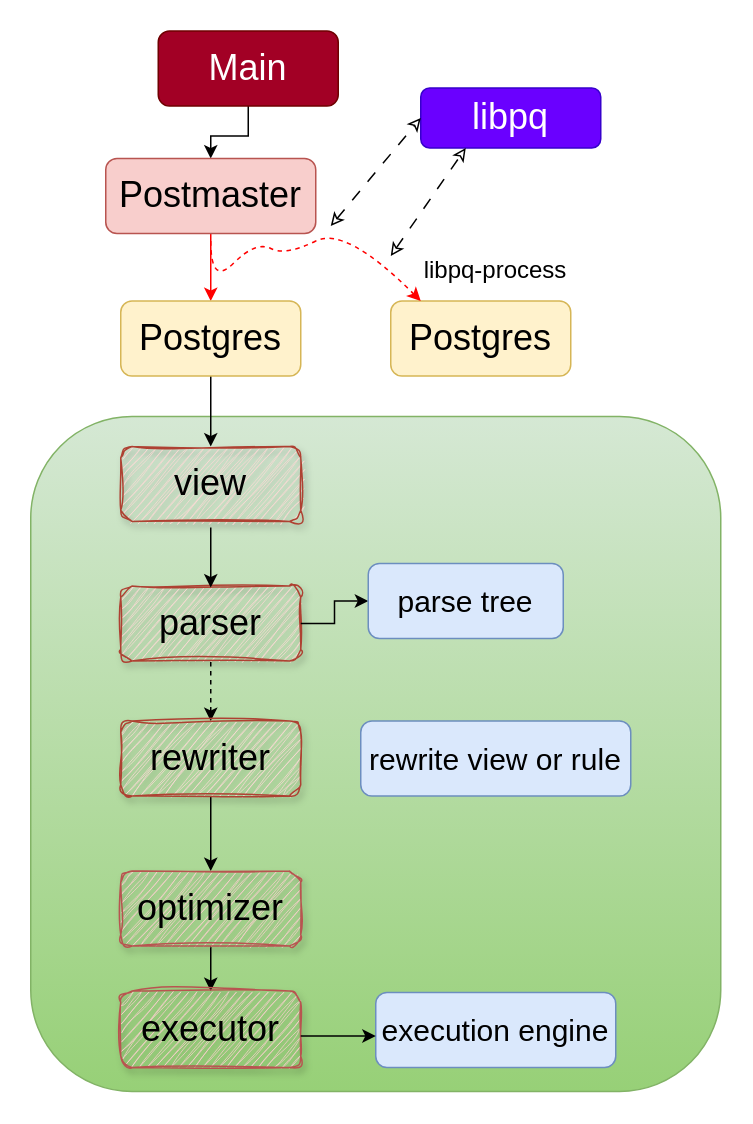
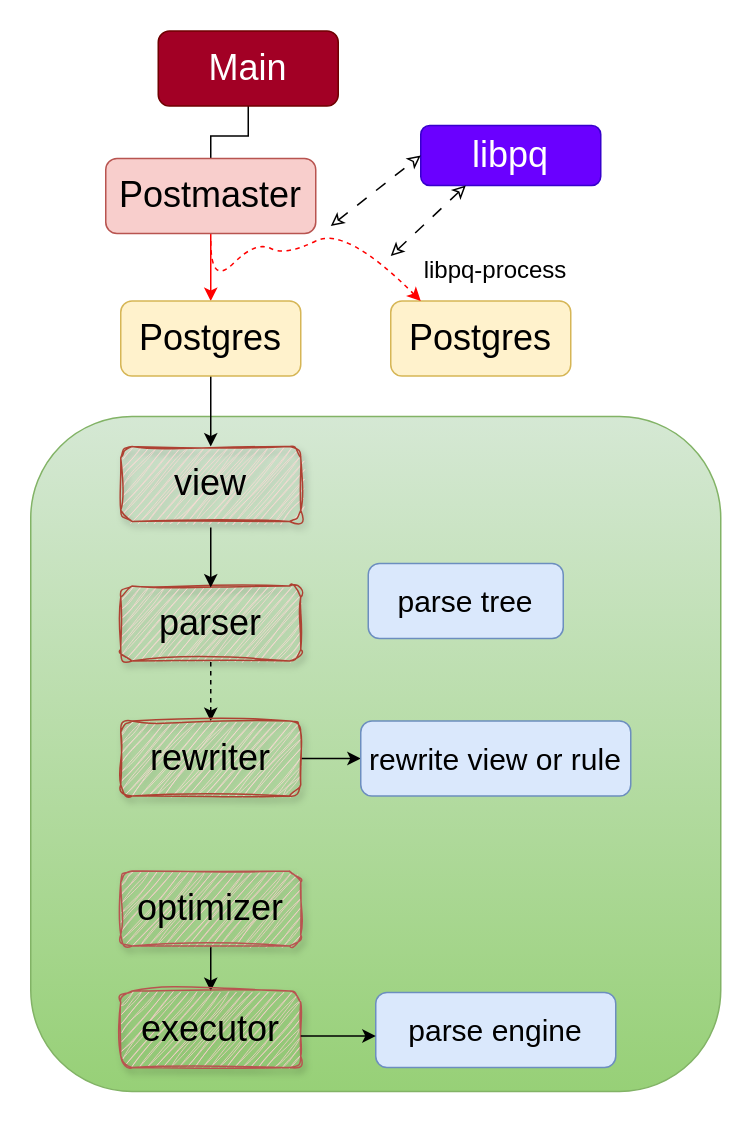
(511, 118) -> (511, 155)
(211, 147) -> (211, 151)
(335, 616) -> none
(211, 829) -> (327, 758)
(496, 1030) -> (496, 1030)
